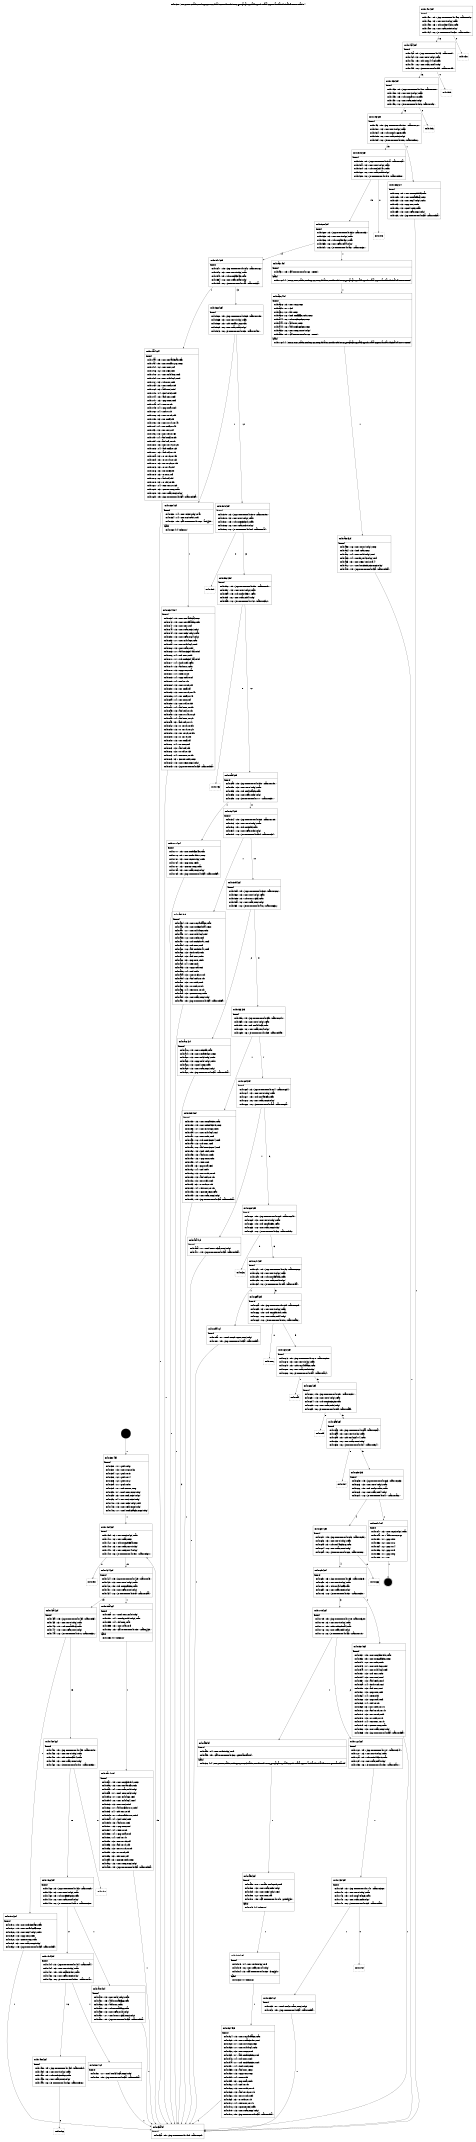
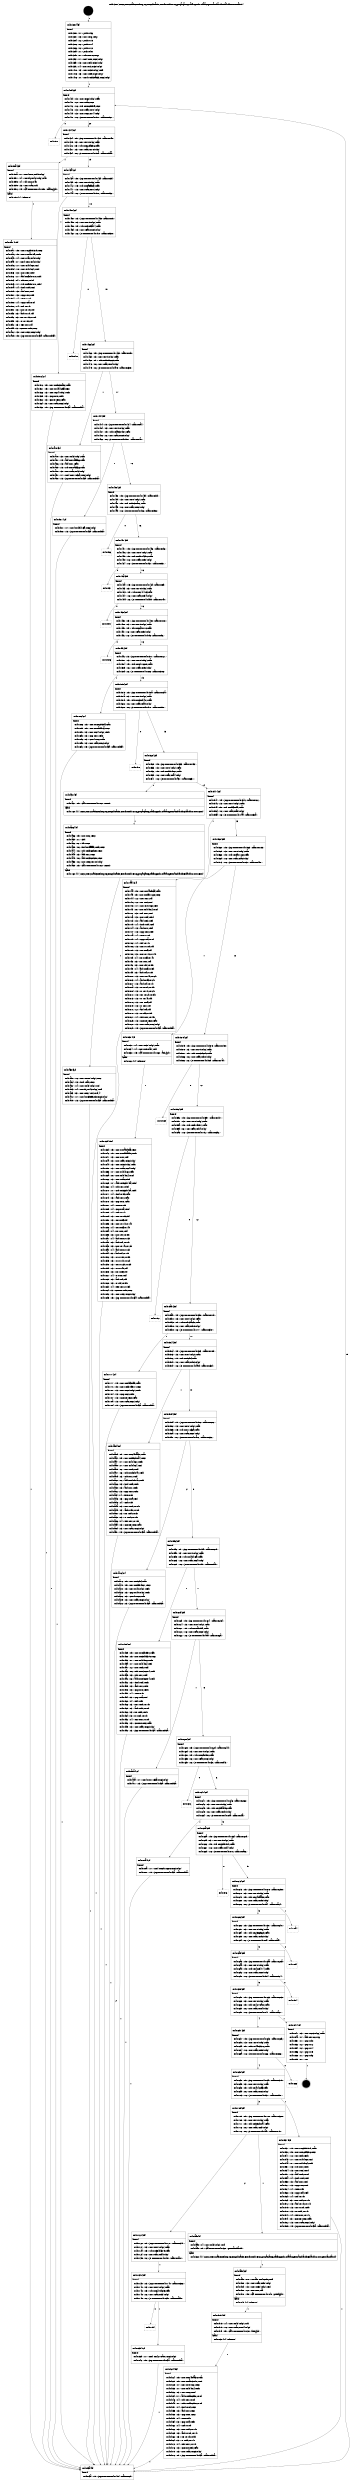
none -> (137, 525)
